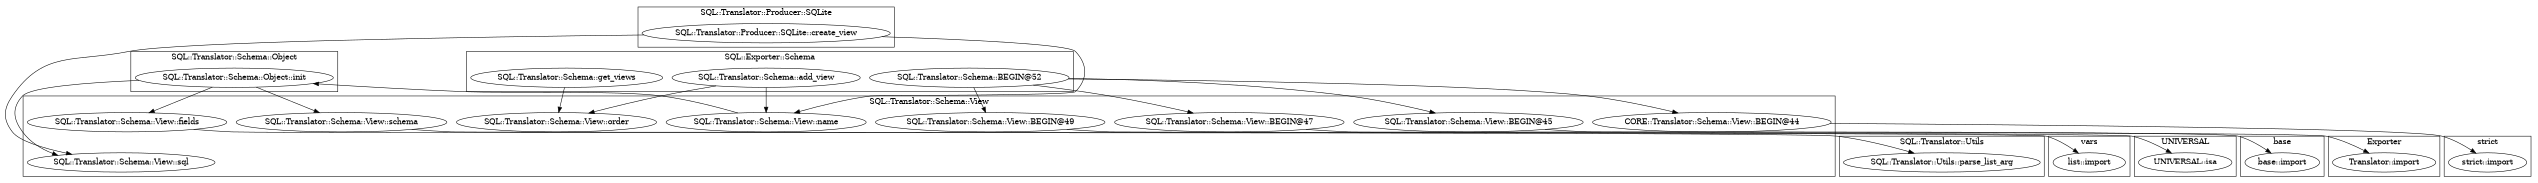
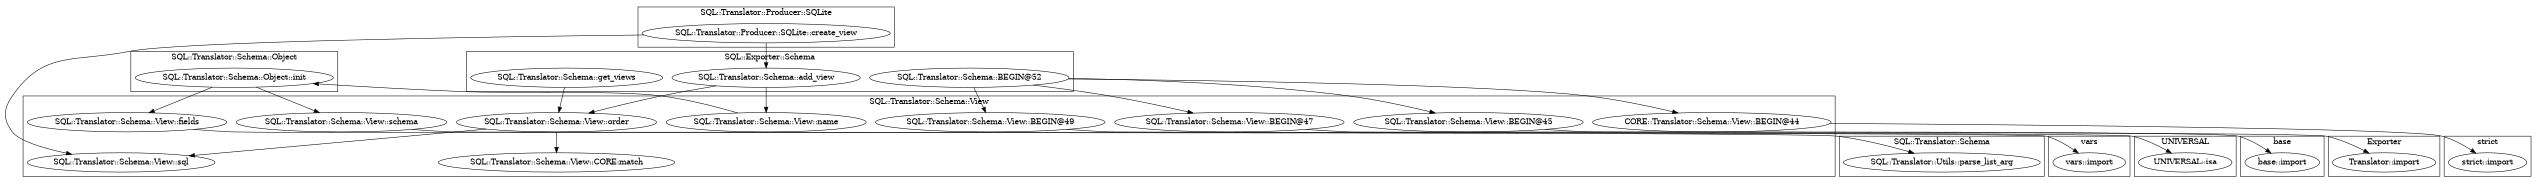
(1080, 86) -> (766, 55)
(42, 89) -> (340, 142)
(1942, 142) -> (1942, 142)
none -> (557, 162)
(2089, 162) -> (2089, 162)
